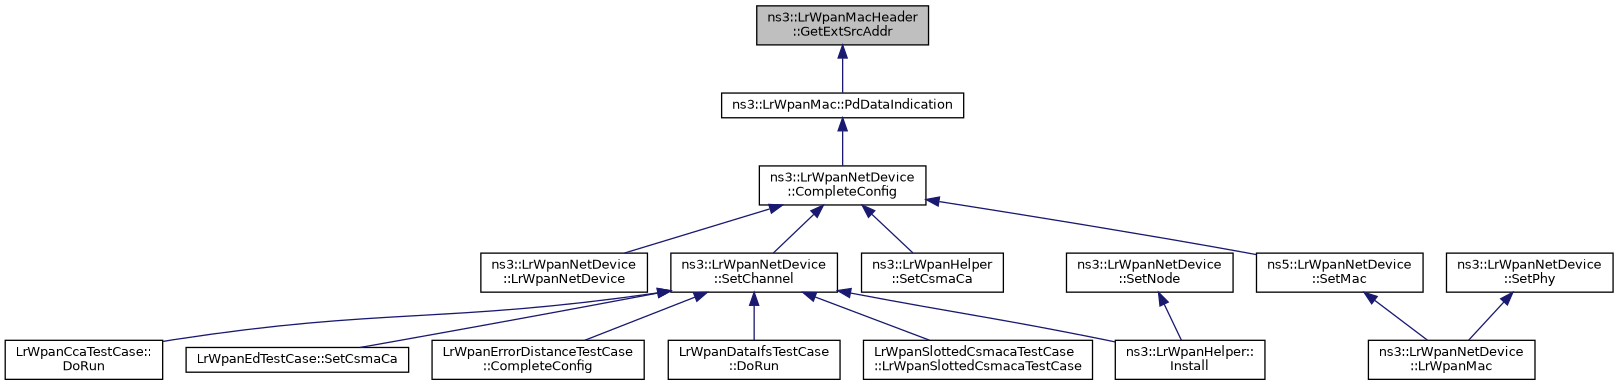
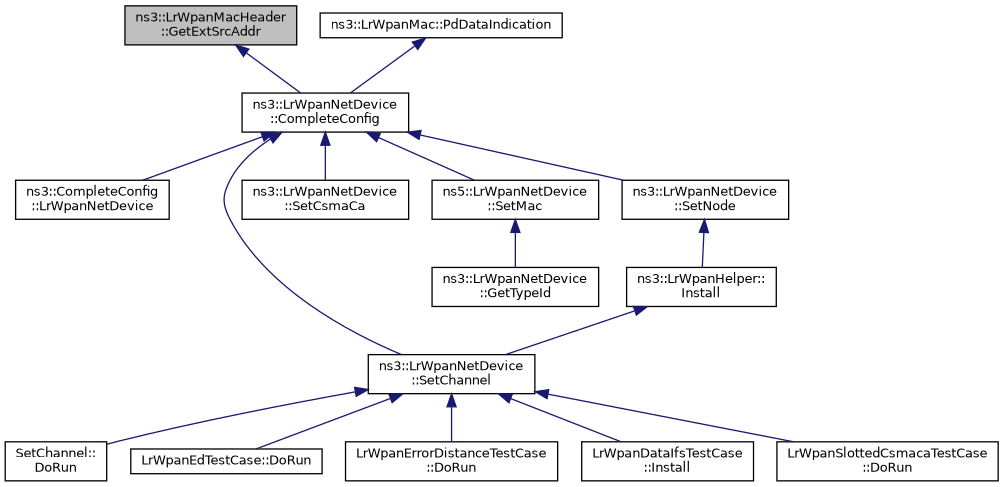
(843, 76) -> (273, 73)
none -> (522, 158)
(564, 273) -> (92, 200)
(932, 273) -> (325, 200)
(1530, 273) -> none
(983, 317) -> (570, 333)
(84, 360) -> (56, 461)
(297, 360) -> (226, 461)
(538, 360) -> (452, 461)
(754, 360) -> (668, 461)
(978, 360) -> (888, 461)
(1452, 360) -> (515, 287)
